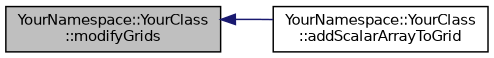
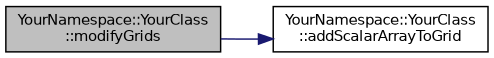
(254, 19) -> (240, 39)
